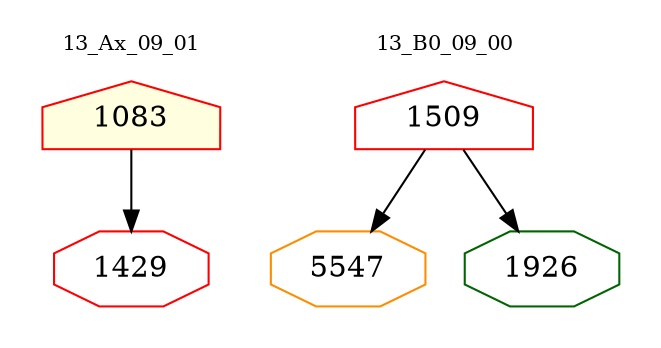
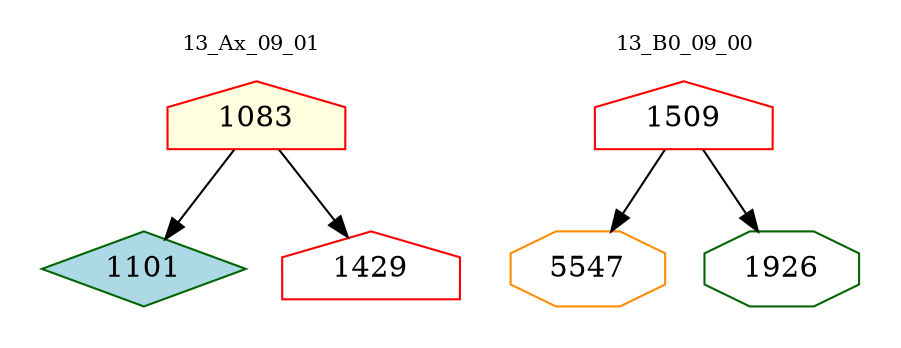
(131, 269) -> (371, 269)
none -> (144, 269)
